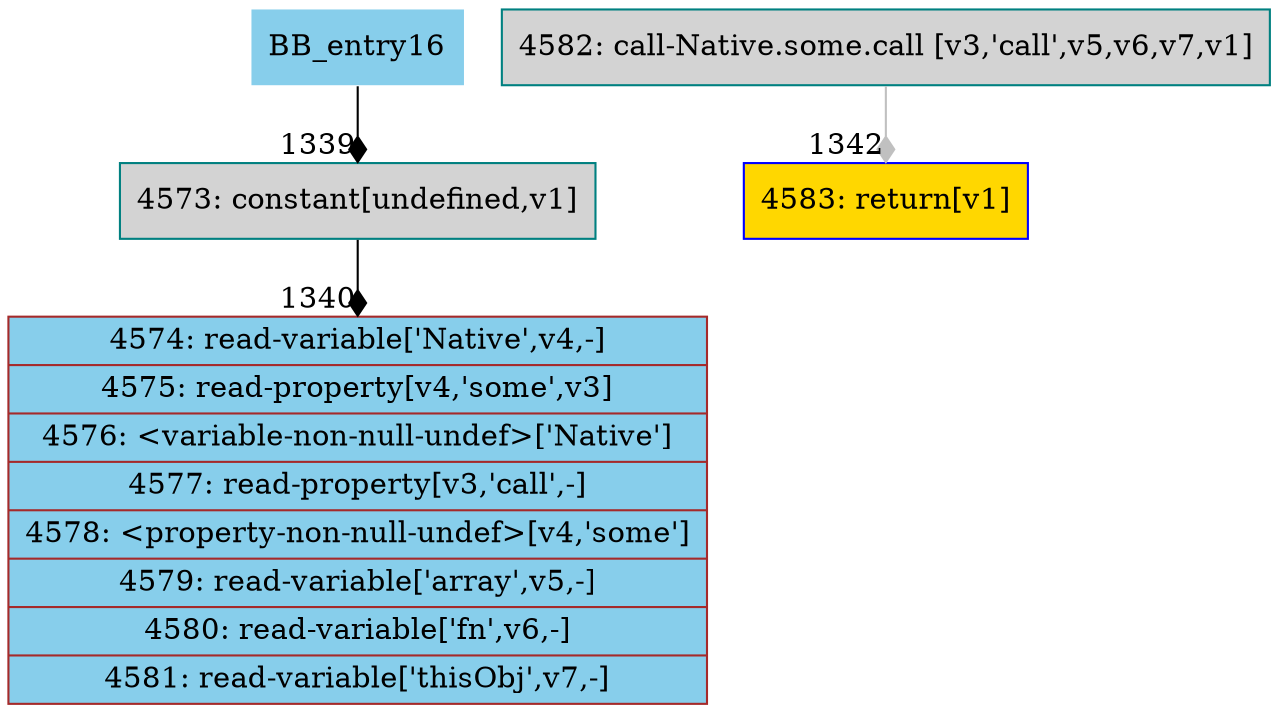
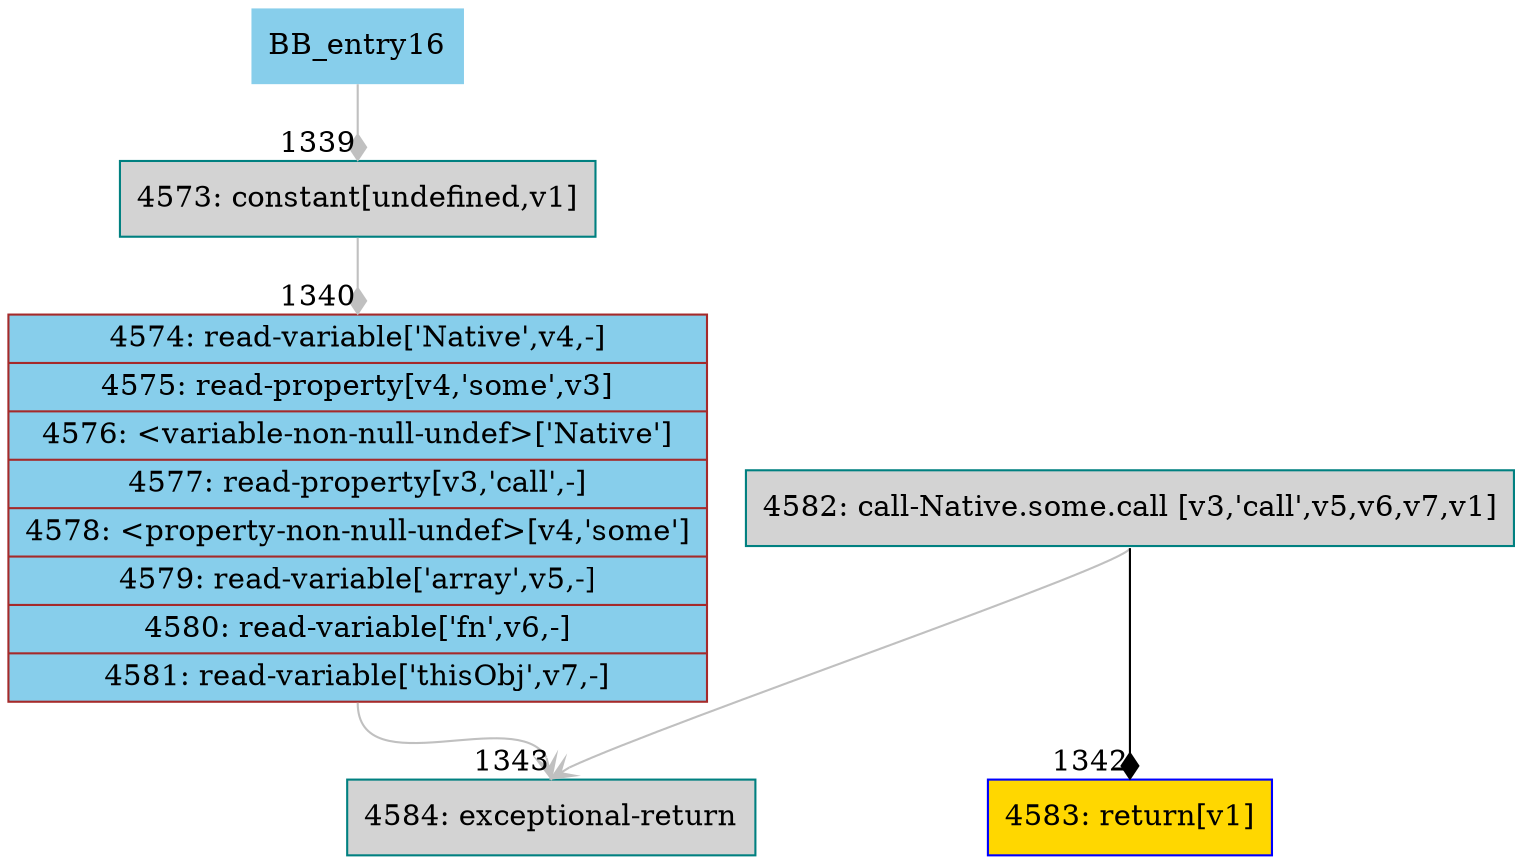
(358, 111) -> (358, 109)
(886, 111) -> (1130, 651)
(358, 265) -> (358, 263)
none -> (551, 817)
